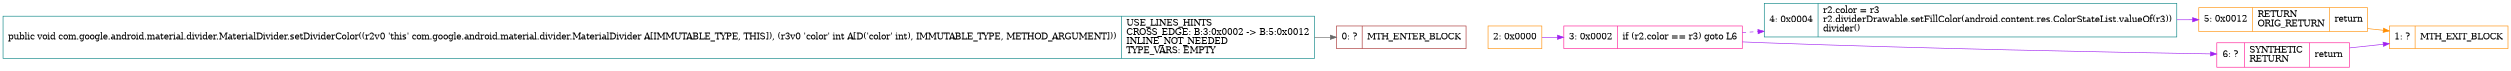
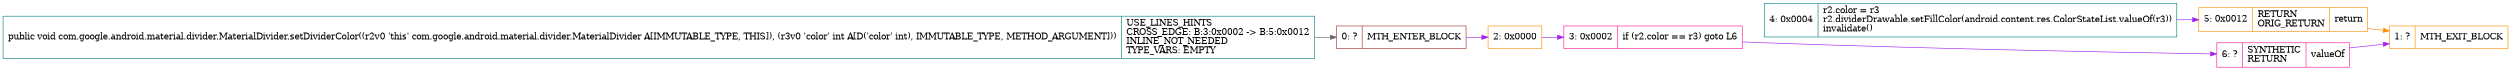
(1842, 29) -> (1848, 29)
(1750, 32) -> none
none -> (1474, 37)
(2329, 55) -> (2328, 55)
